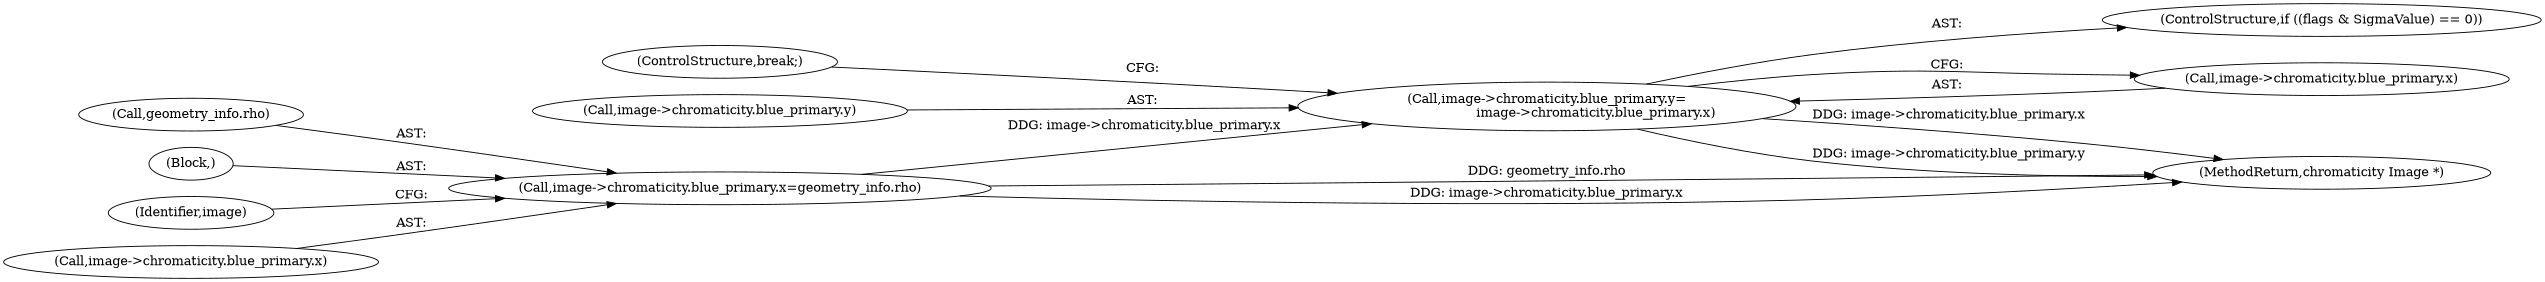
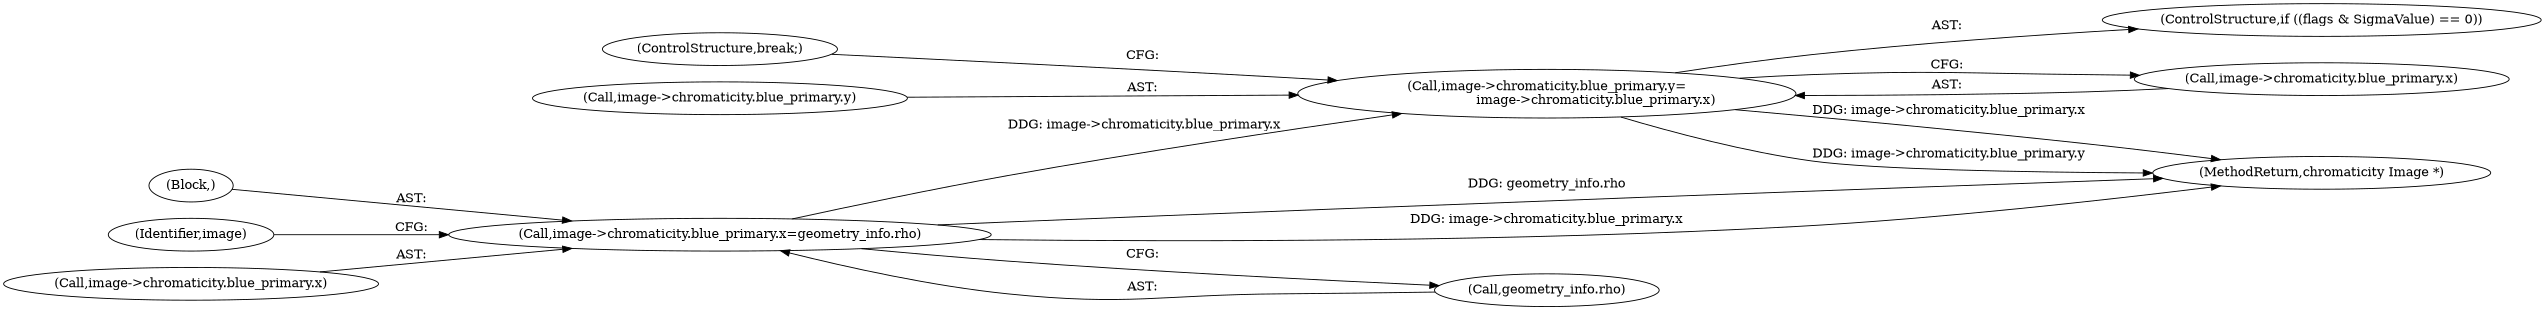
none -> (1145, 270)
